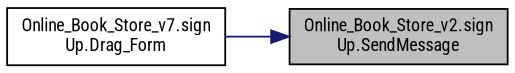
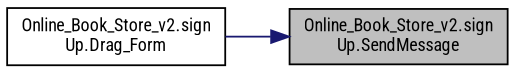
(116, 37) -> (116, 37)
